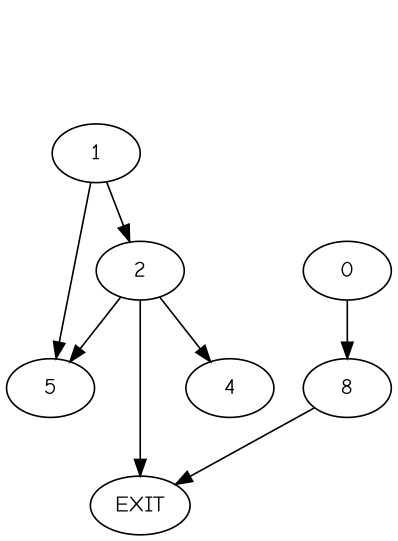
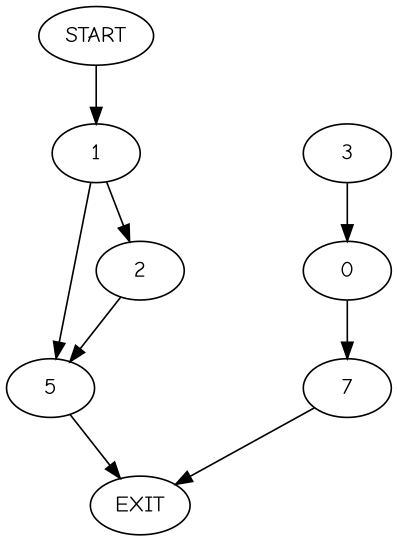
none -> (96, 36)
none -> (347, 153)
(140, 380) -> (90, 440)
(230, 388) -> none
(347, 388) -> (347, 388)
